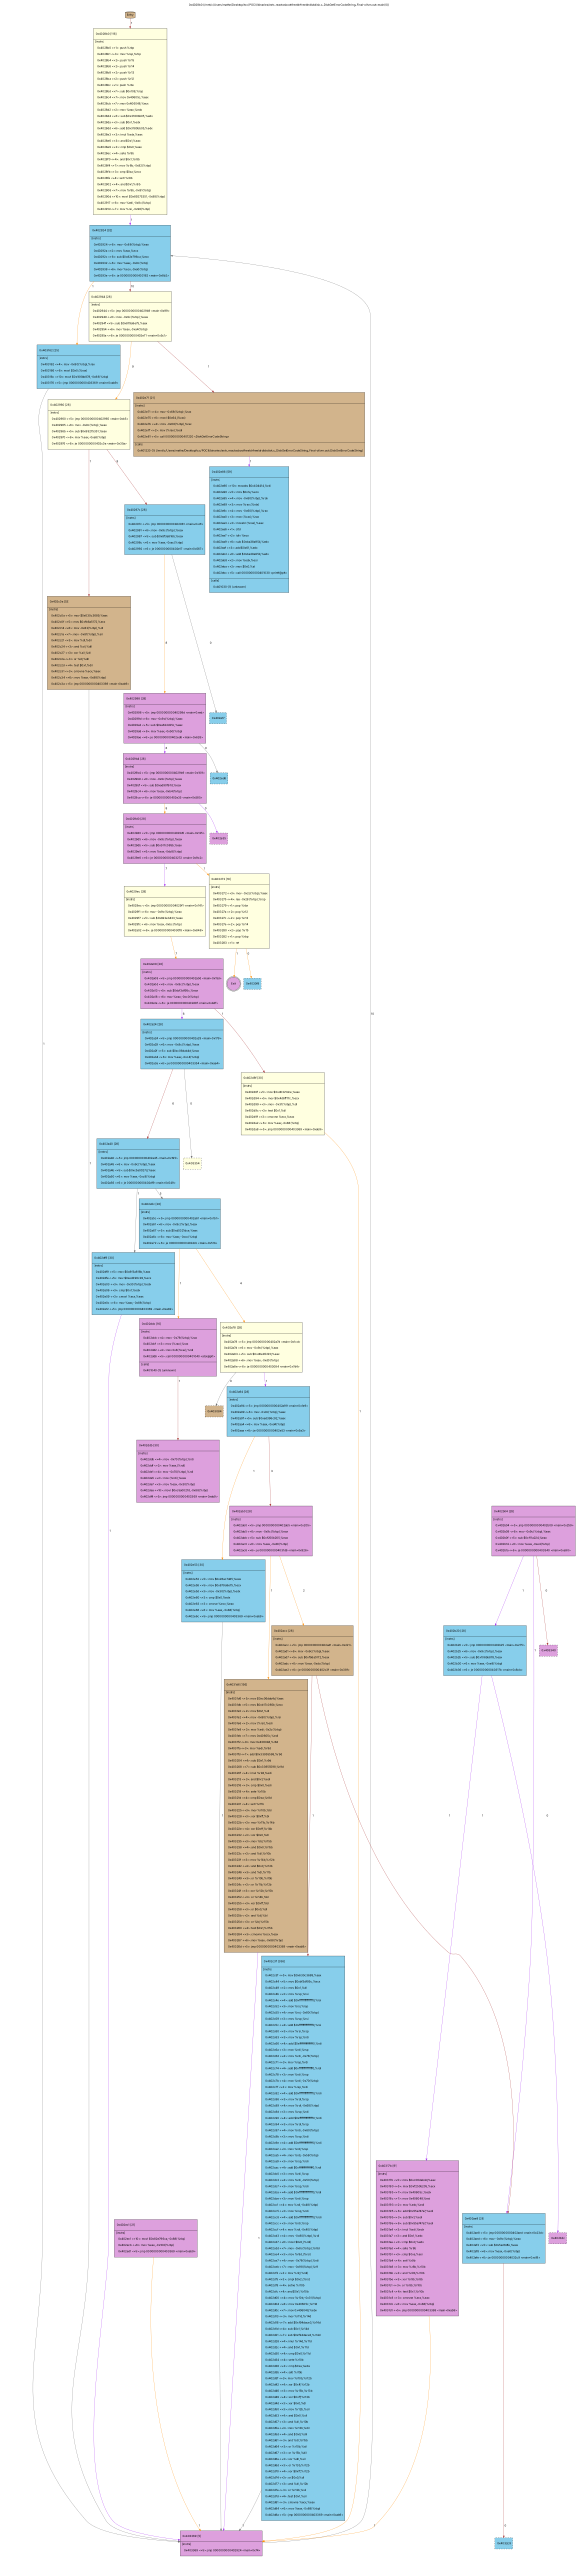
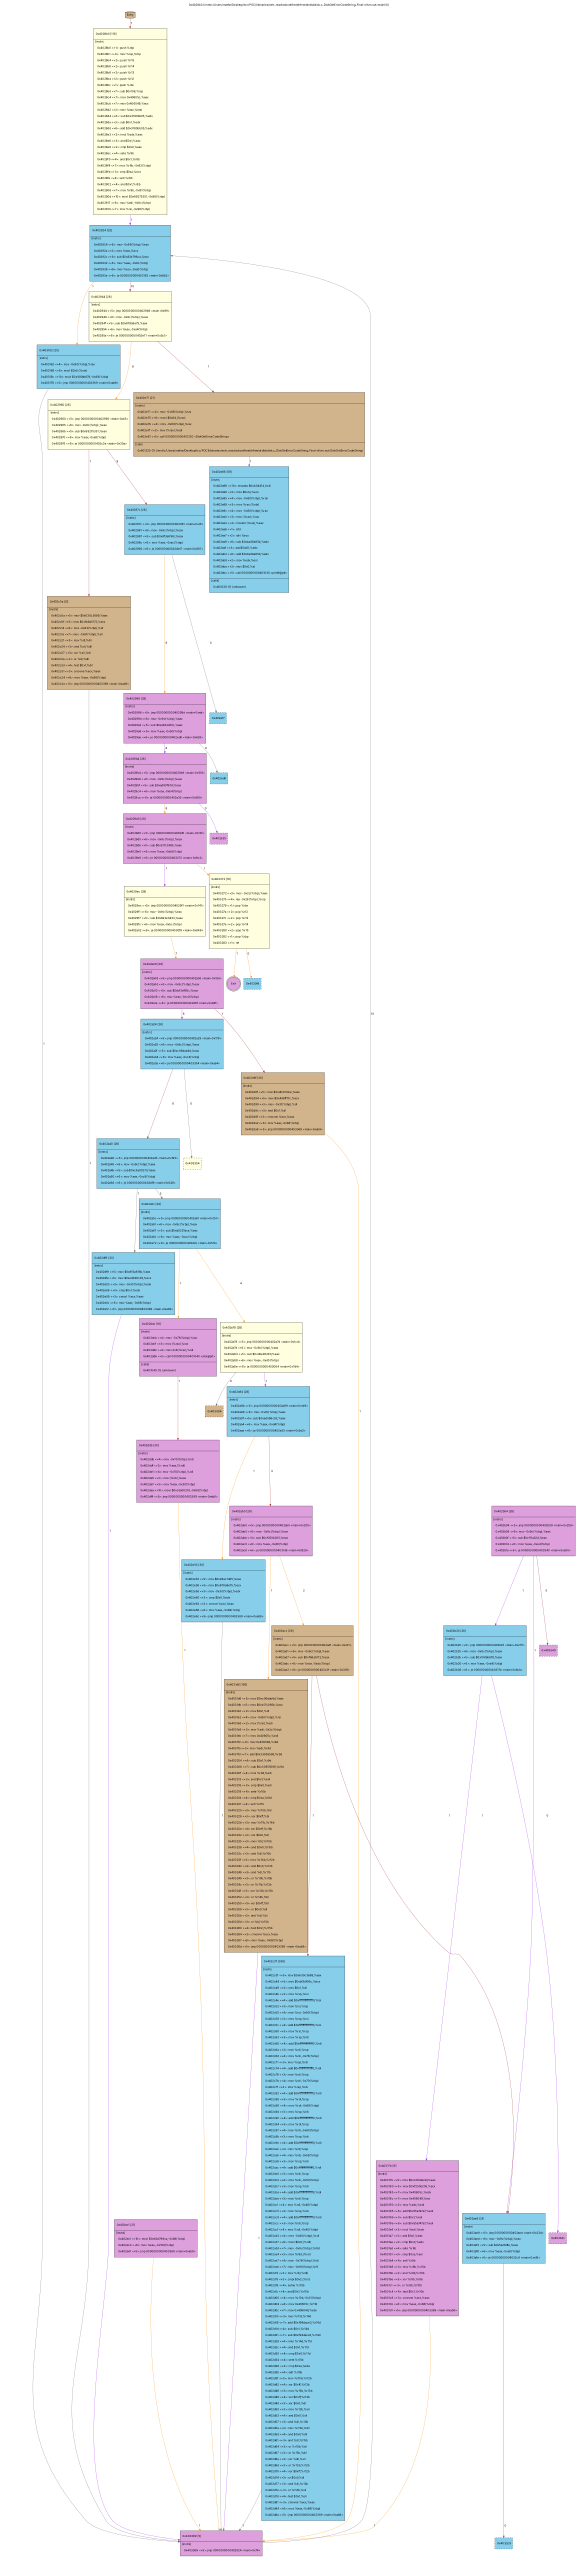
(283, 1104) -> (283, 1104)
none -> (201, 2016)
